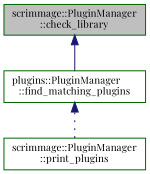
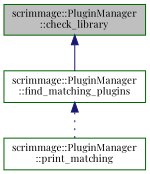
(75, 87) -> (75, 87)
(75, 154) -> (75, 154)
